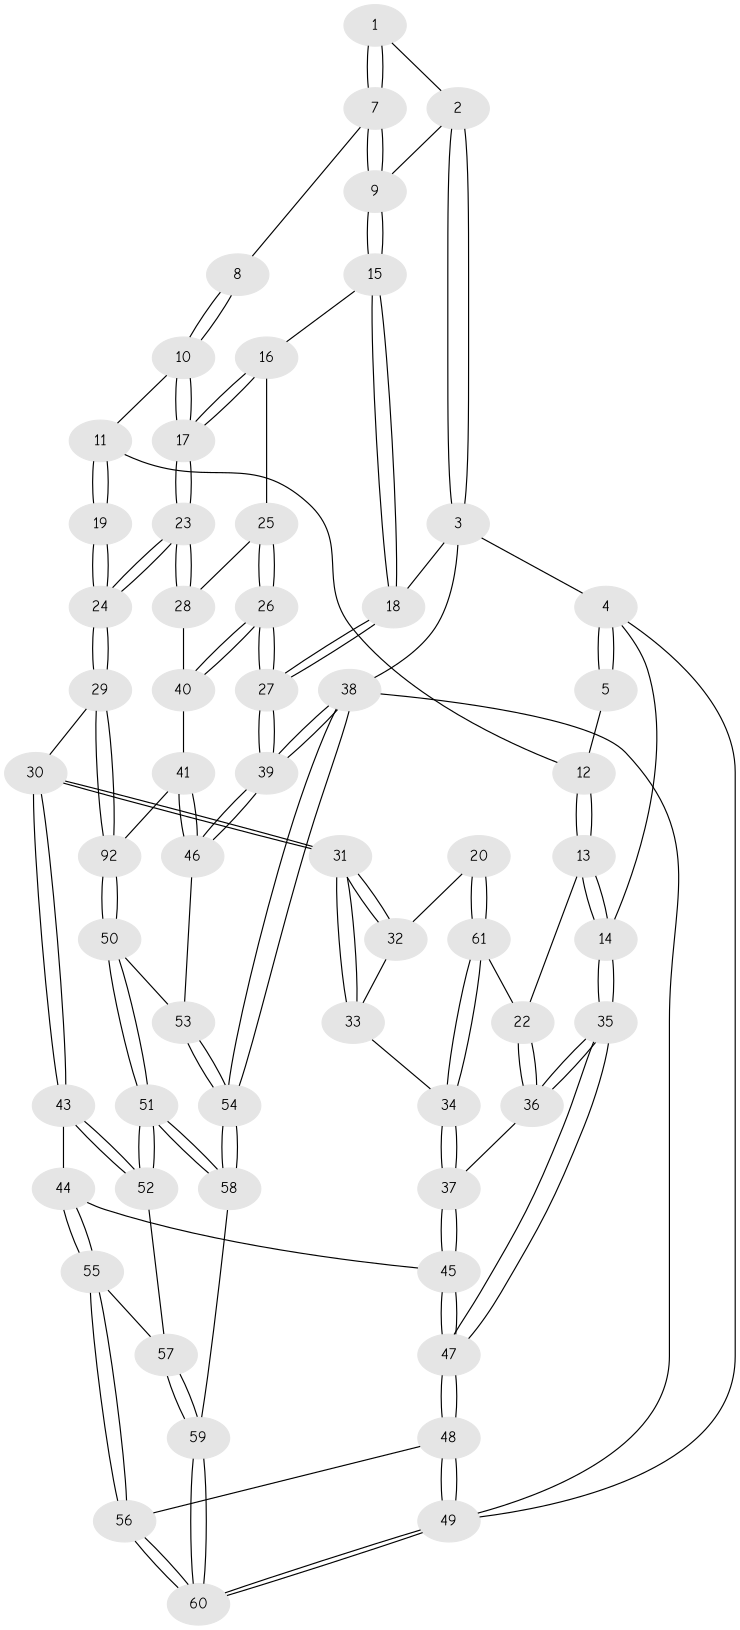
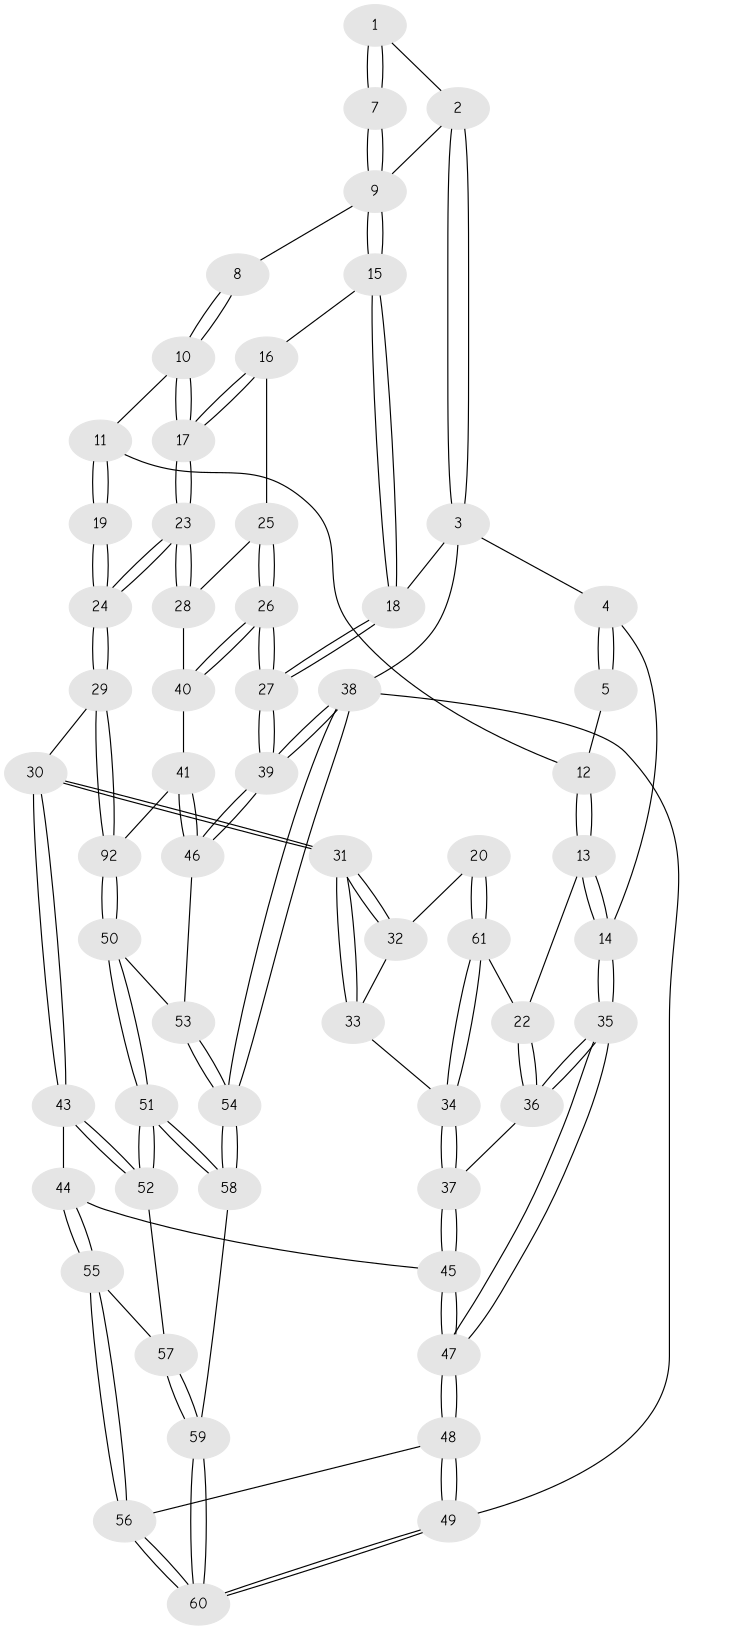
(306, 192) -> (306, 233)
(735, 1132) -> none
